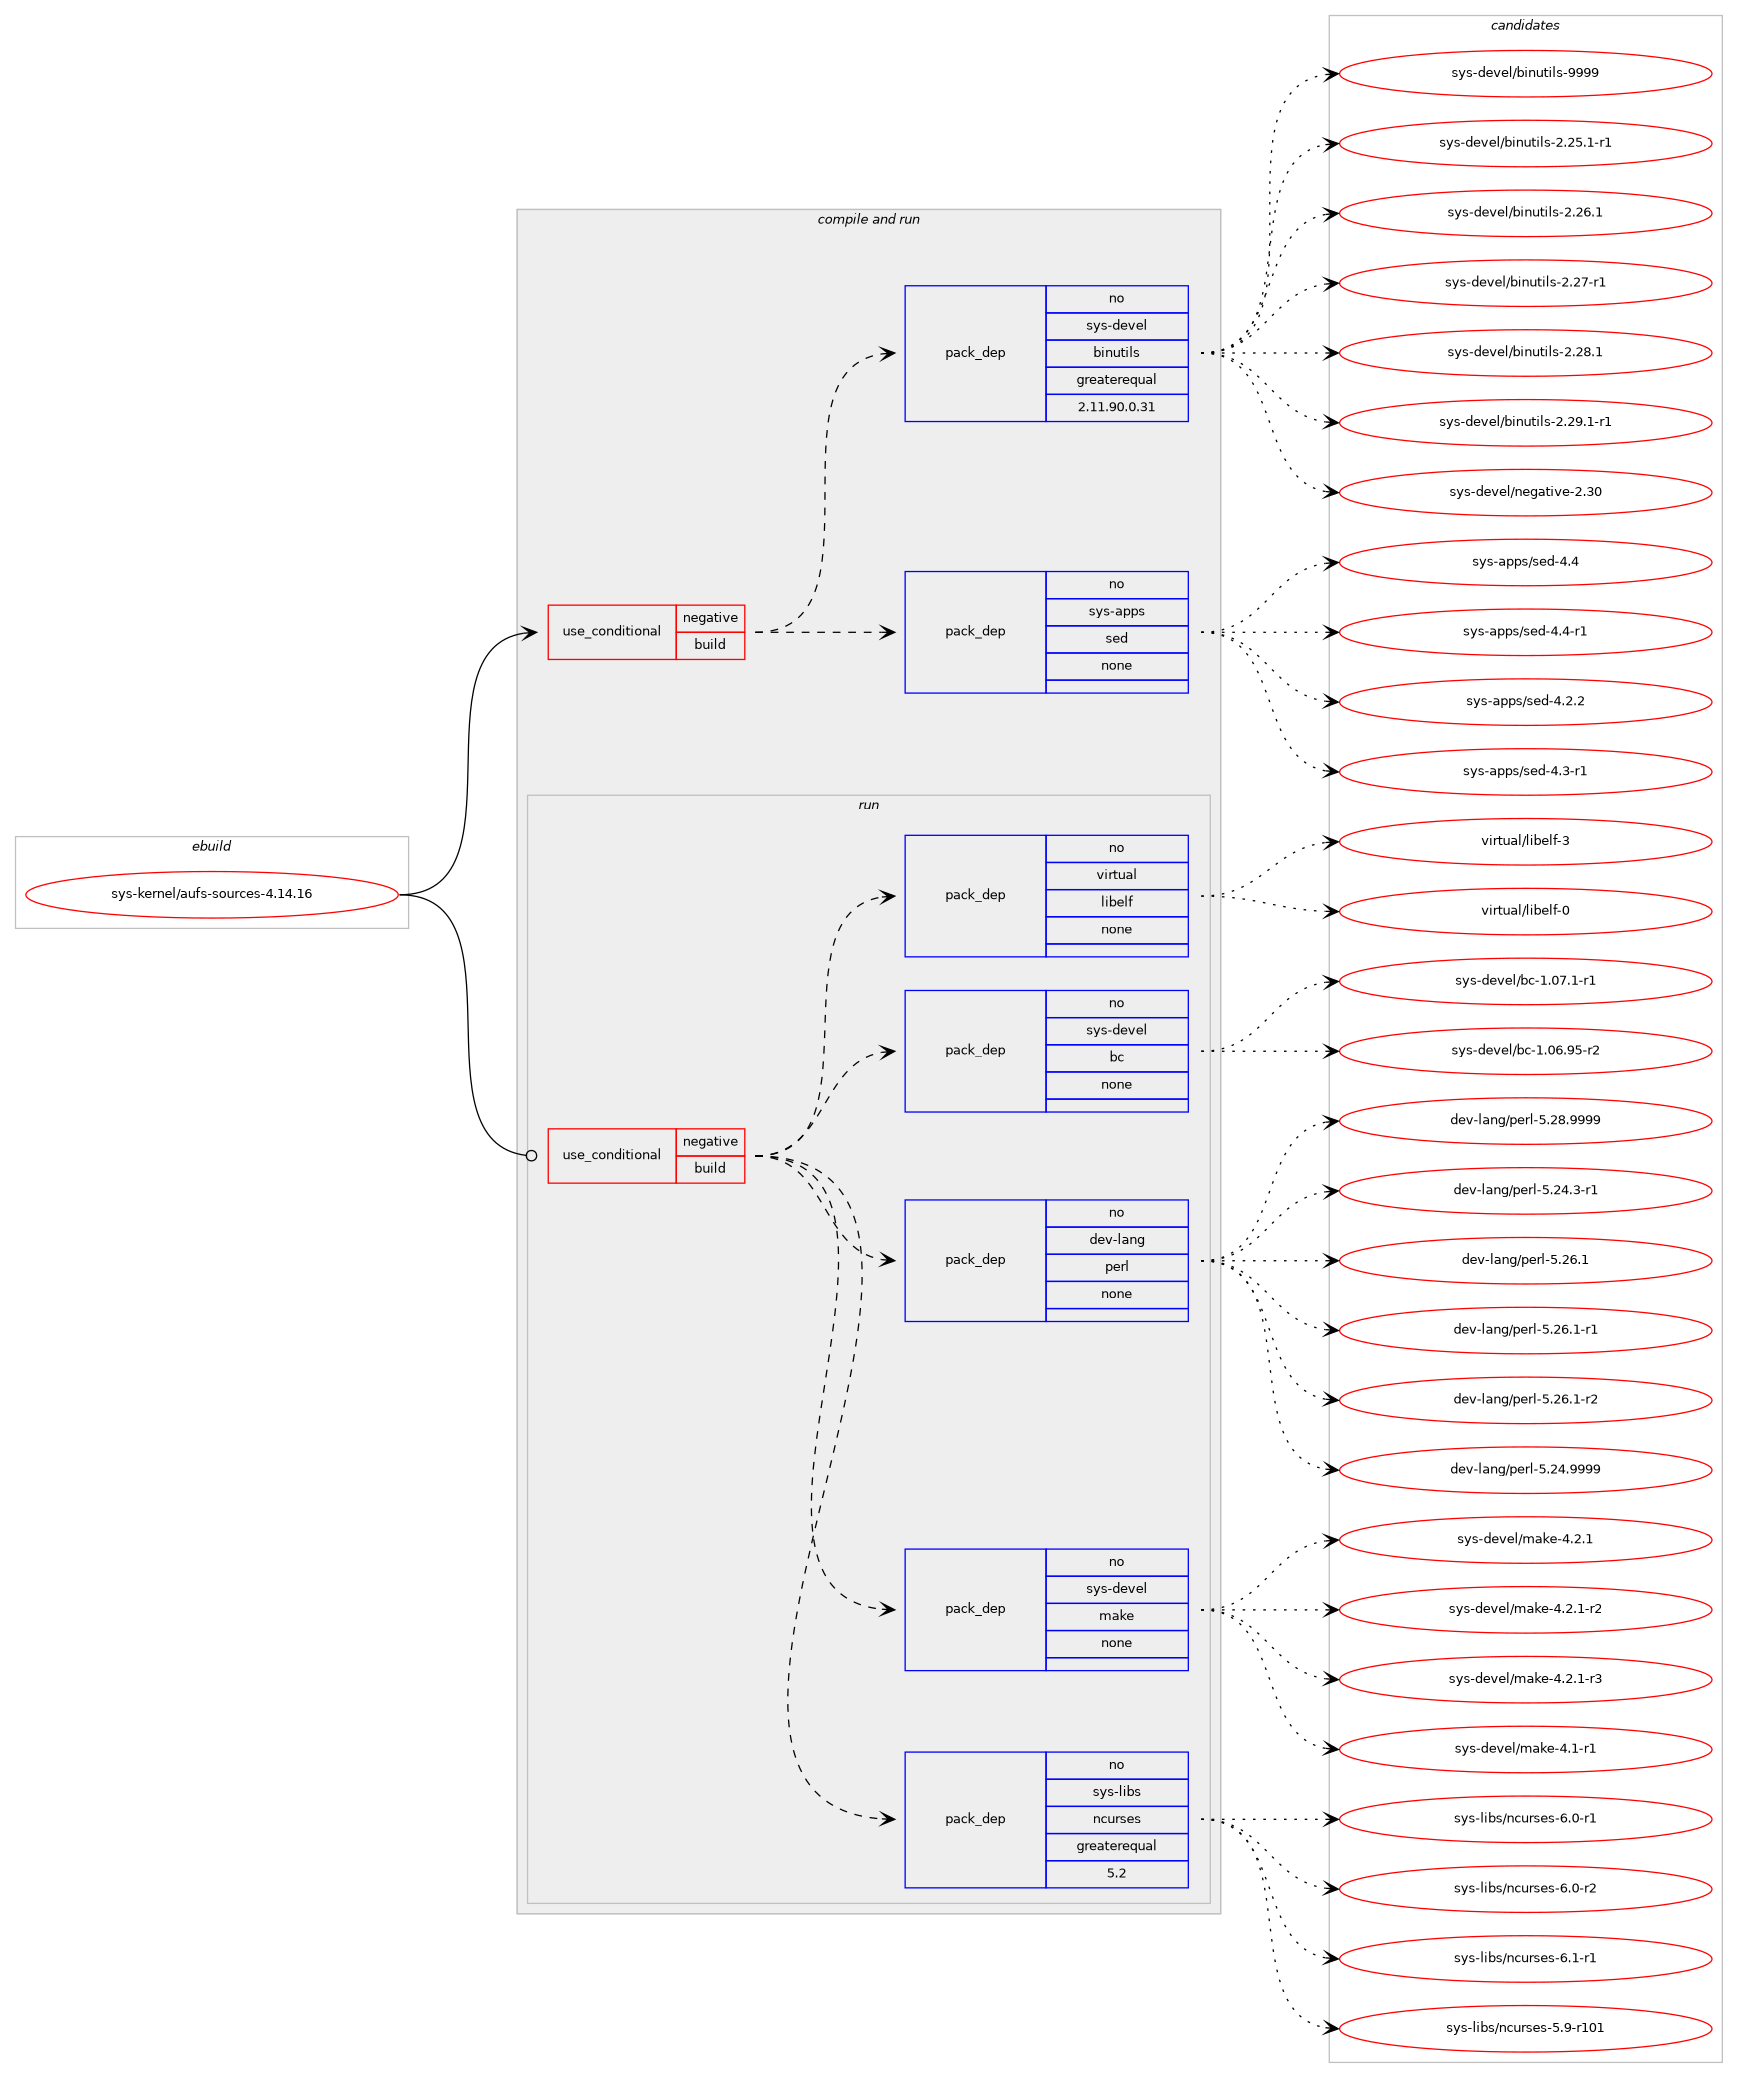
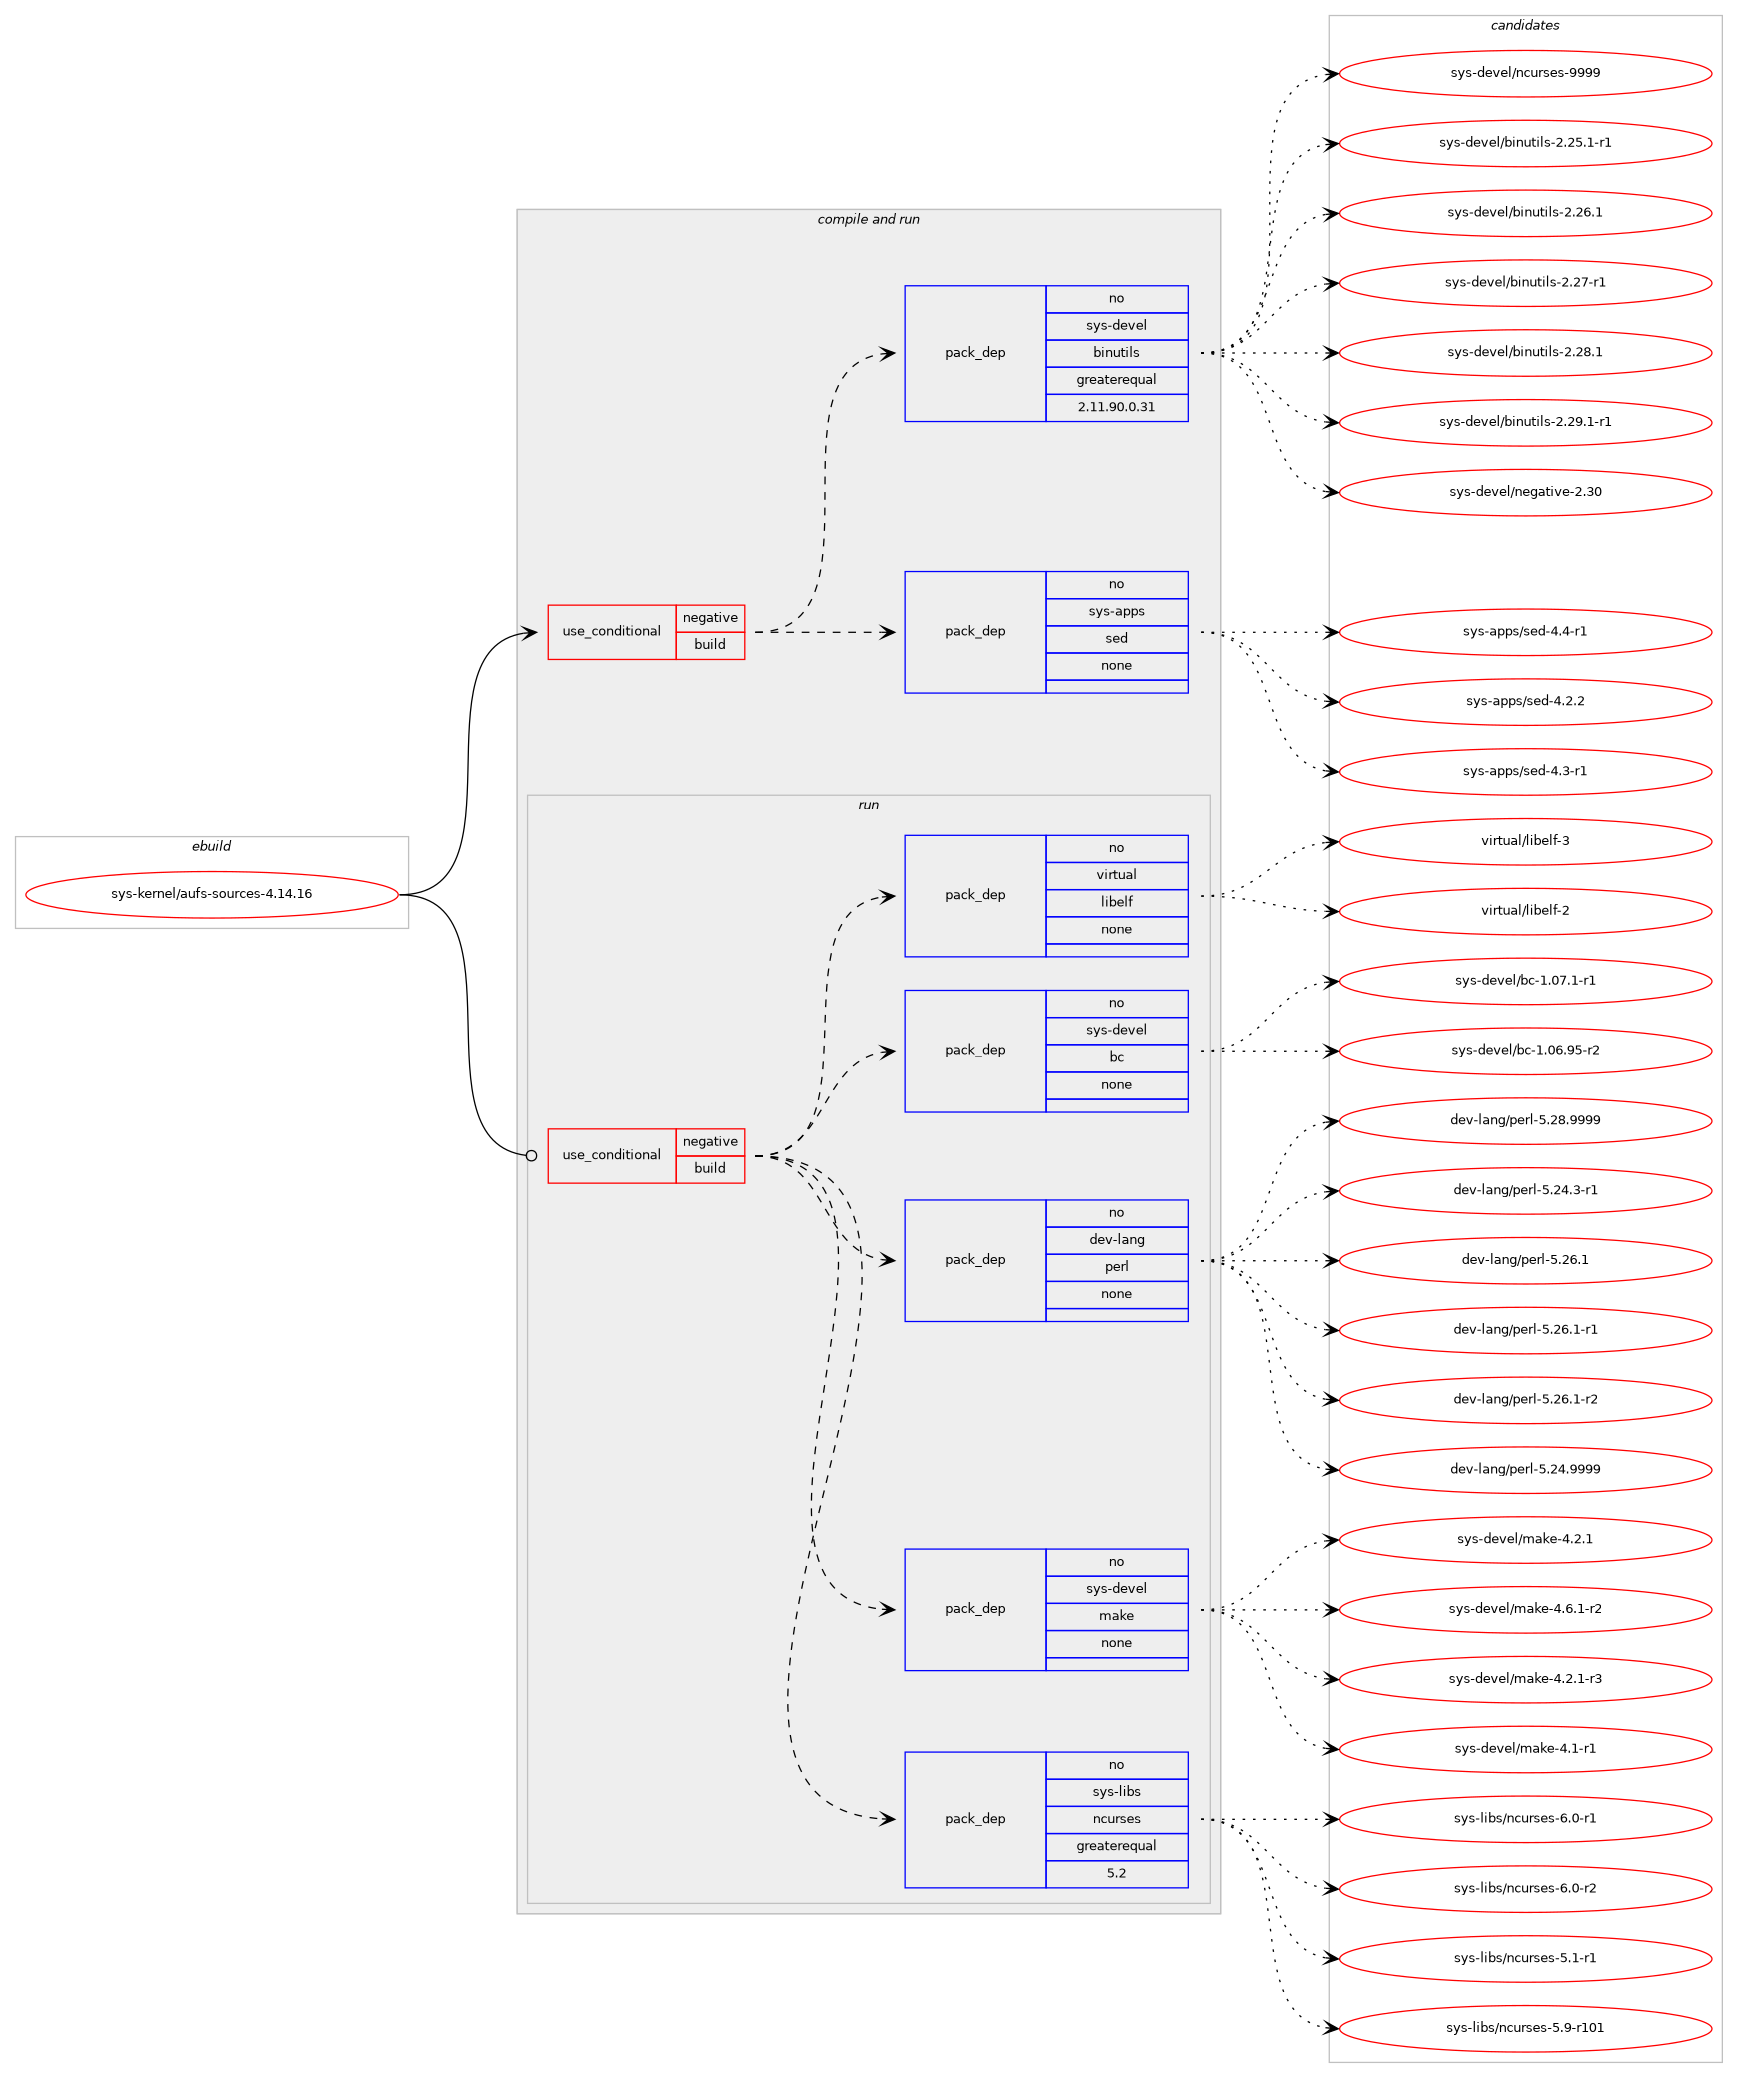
(1526, 74) -> (1526, 74)
(1526, 562) -> none
(1526, 912) -> (1526, 912)
(1526, 1610) -> (1526, 1610)
(1526, 1959) -> (1526, 1959)
